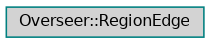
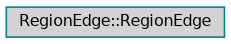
(105, 22) -> (115, 22)
